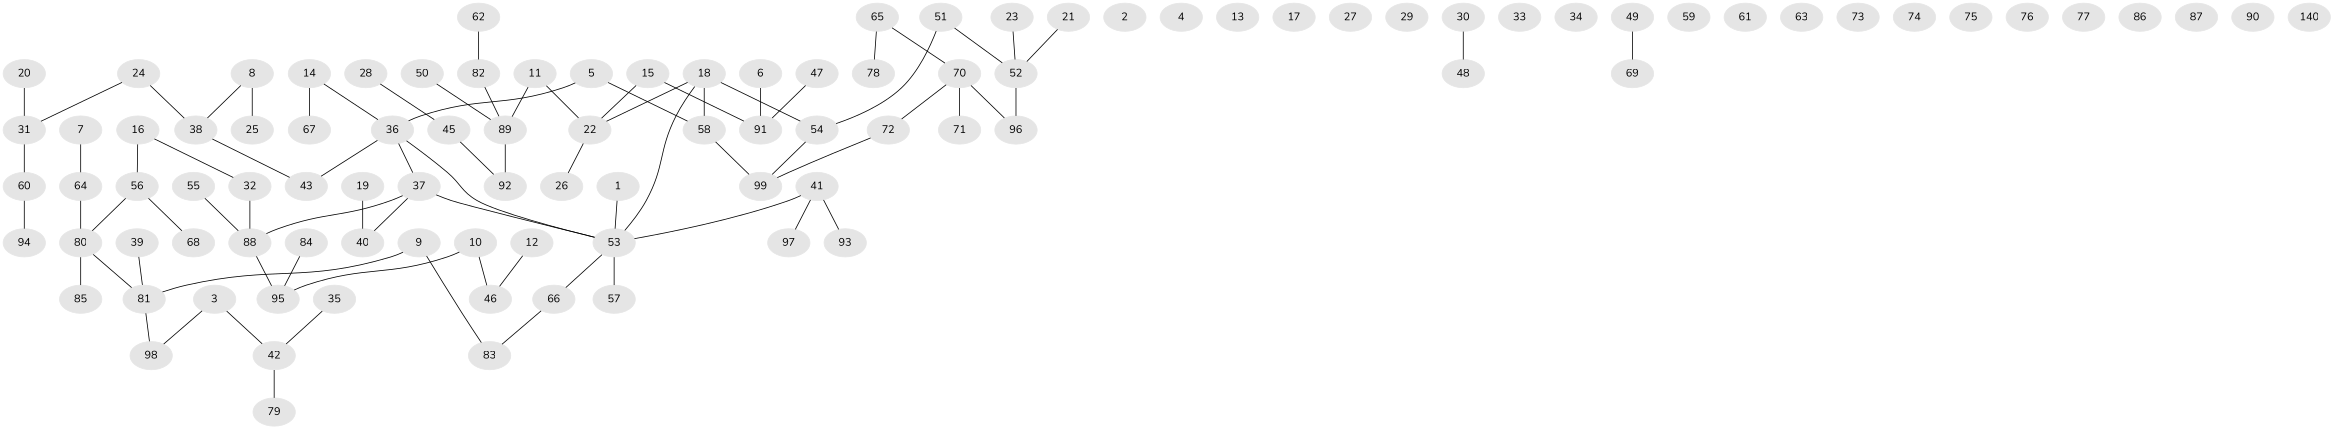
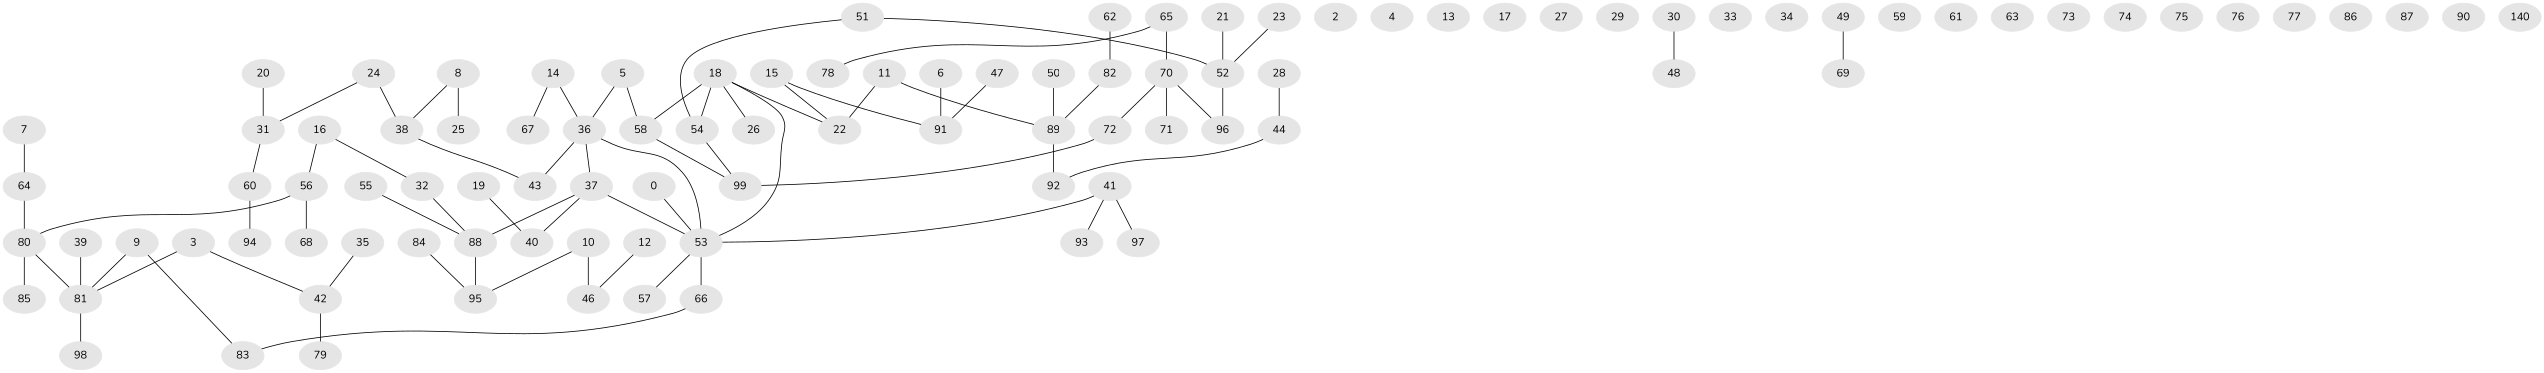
(449, 130) -> (1279, 130)
(576, 158) -> (734, 102)
(618, 186) -> (654, 186)
(183, 327) -> (137, 271)
